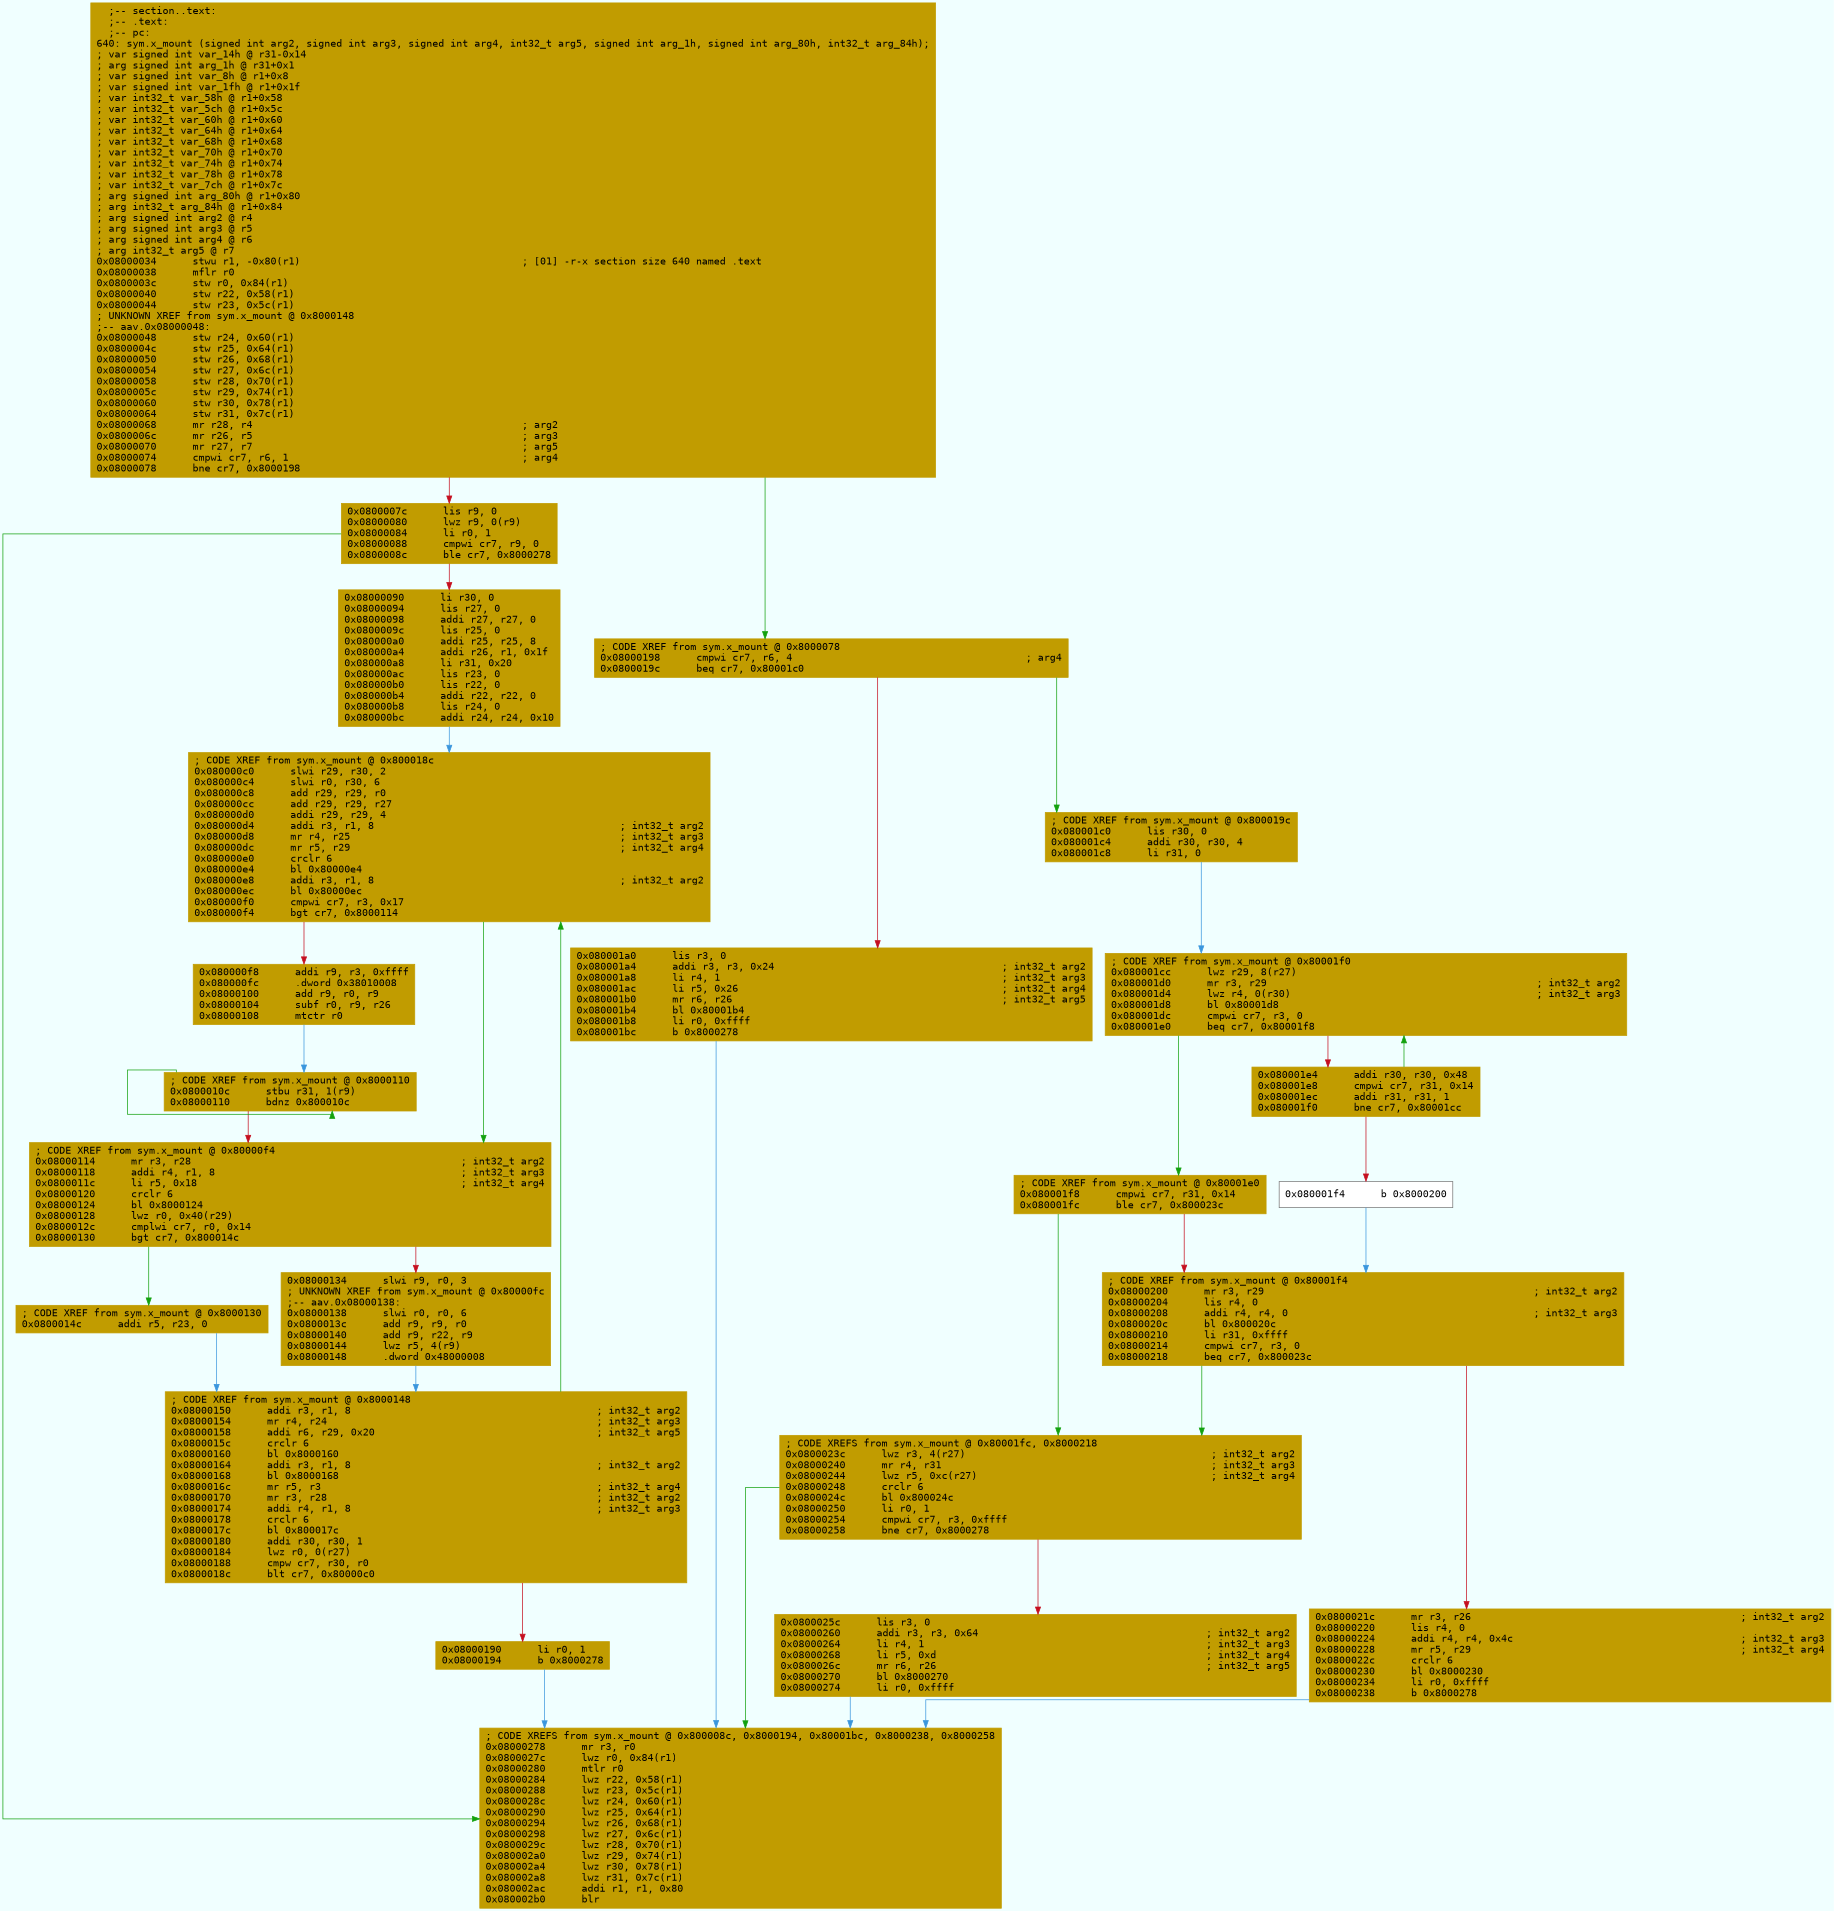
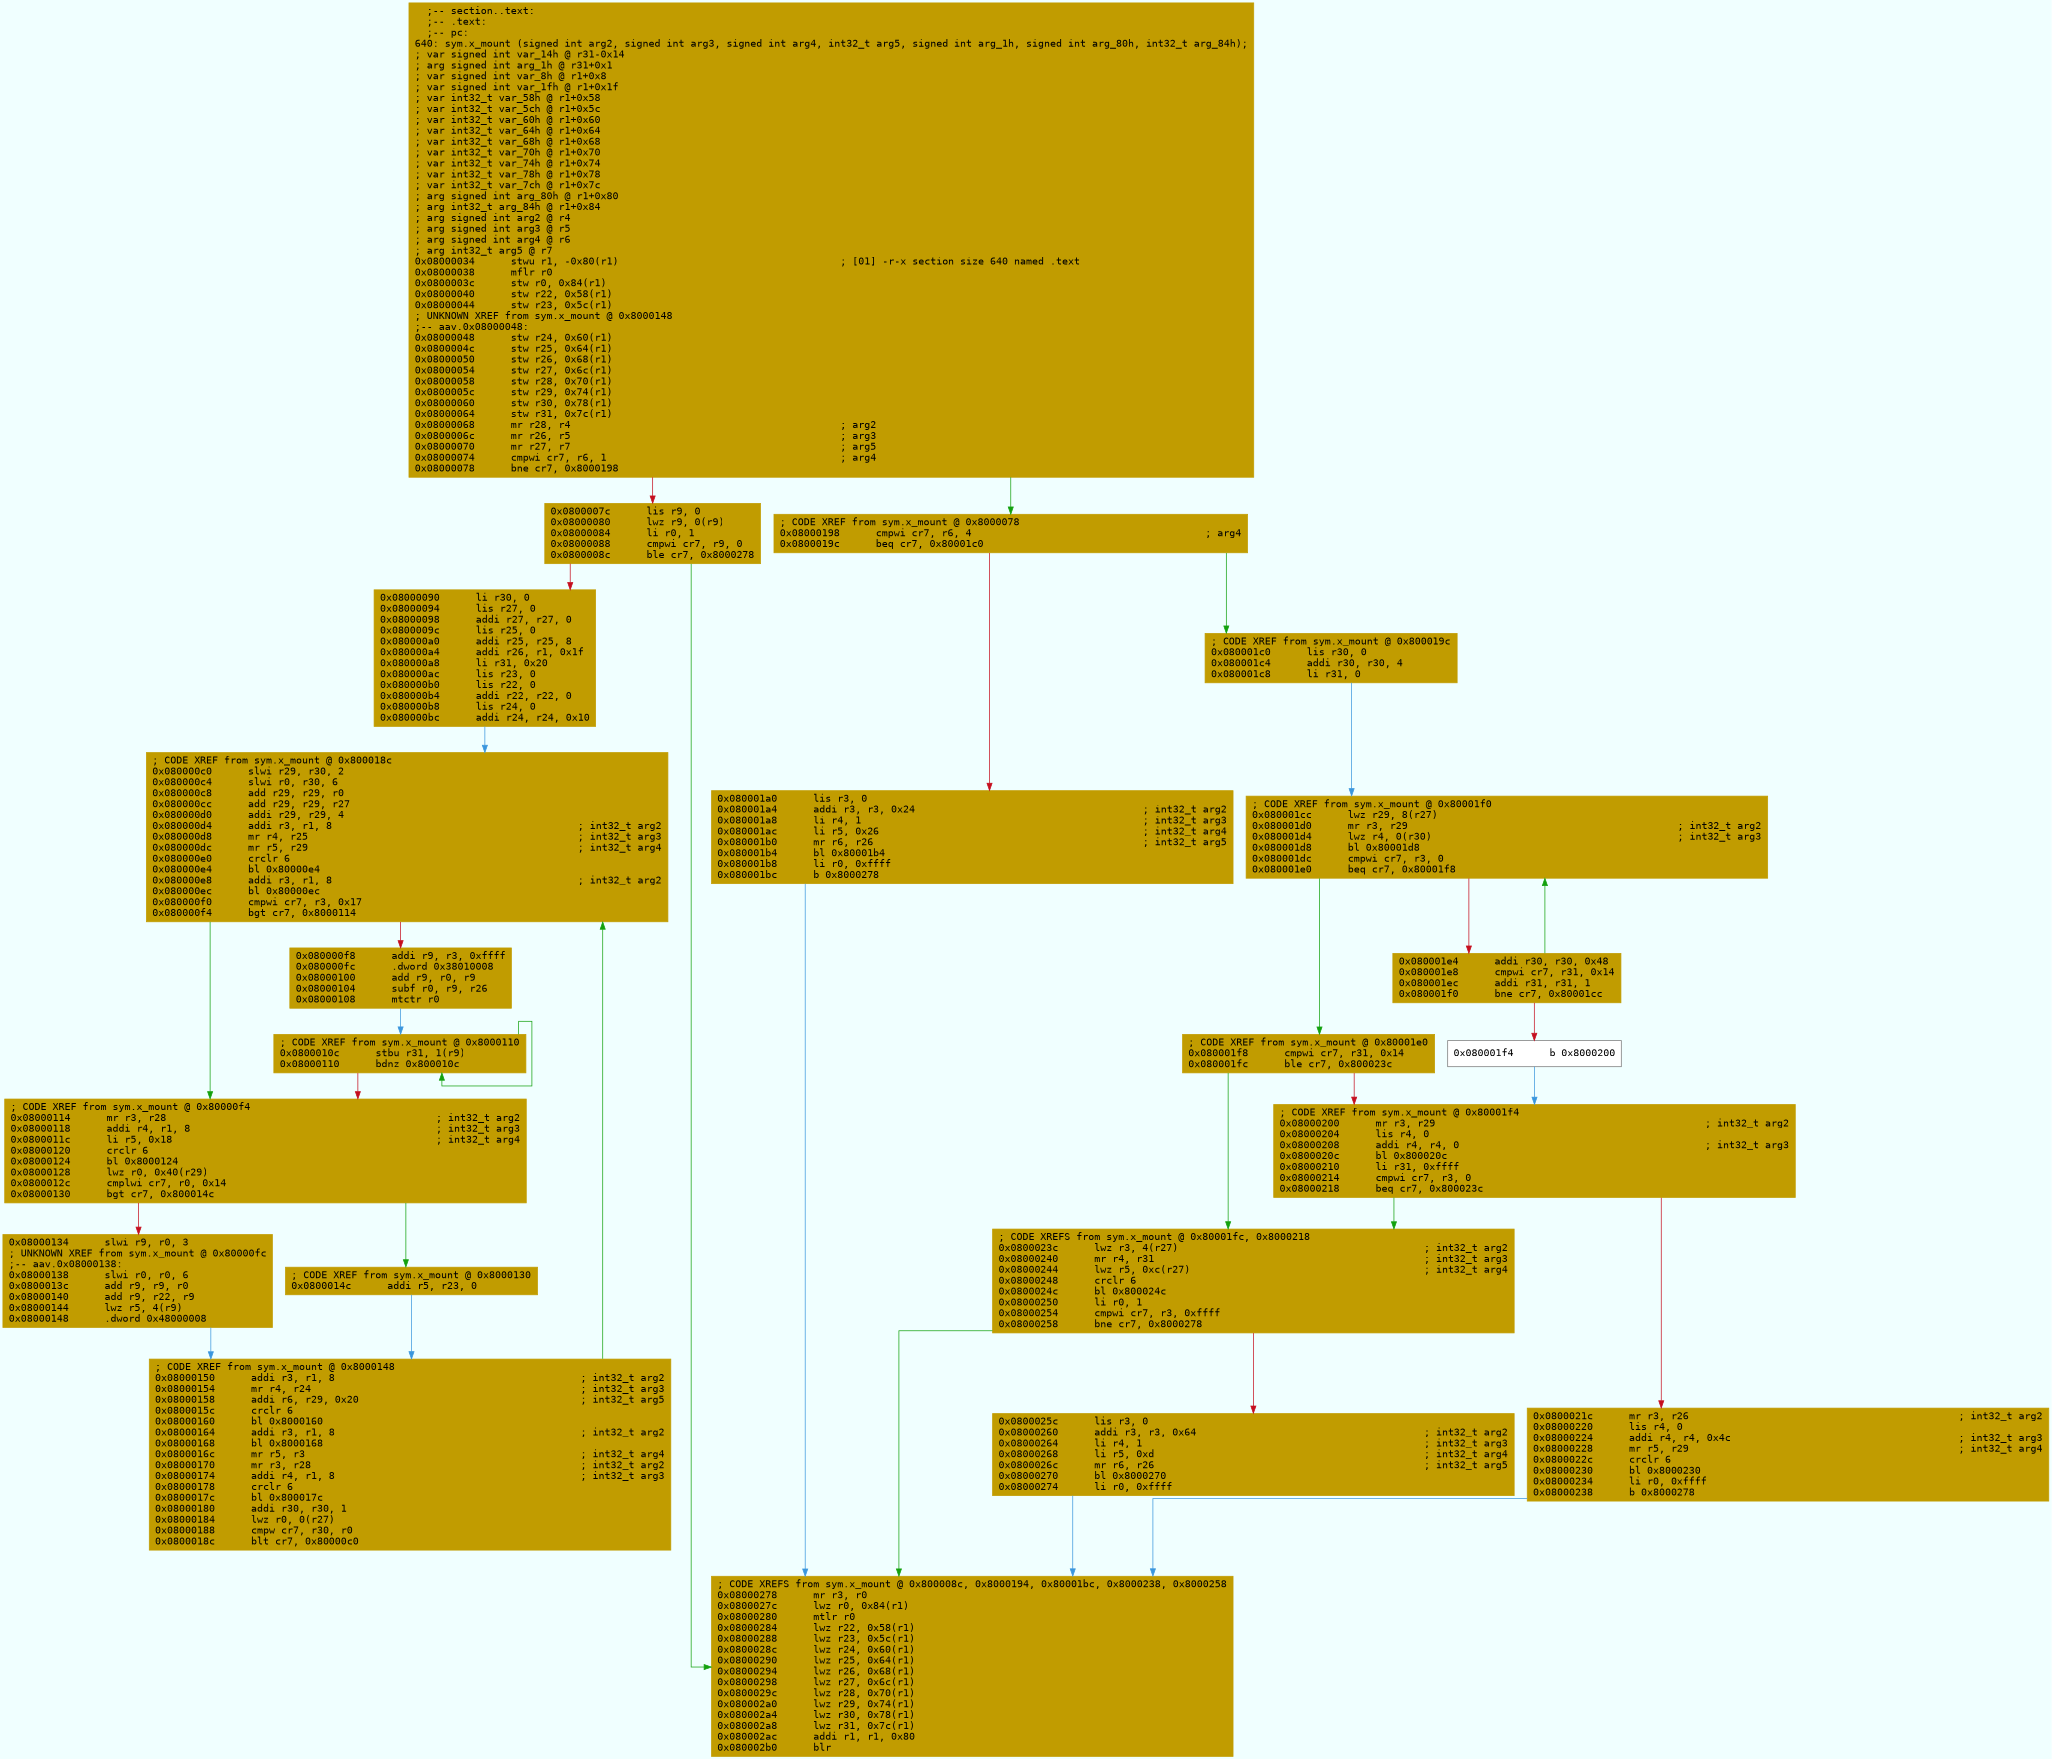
(523, 1655) -> none
